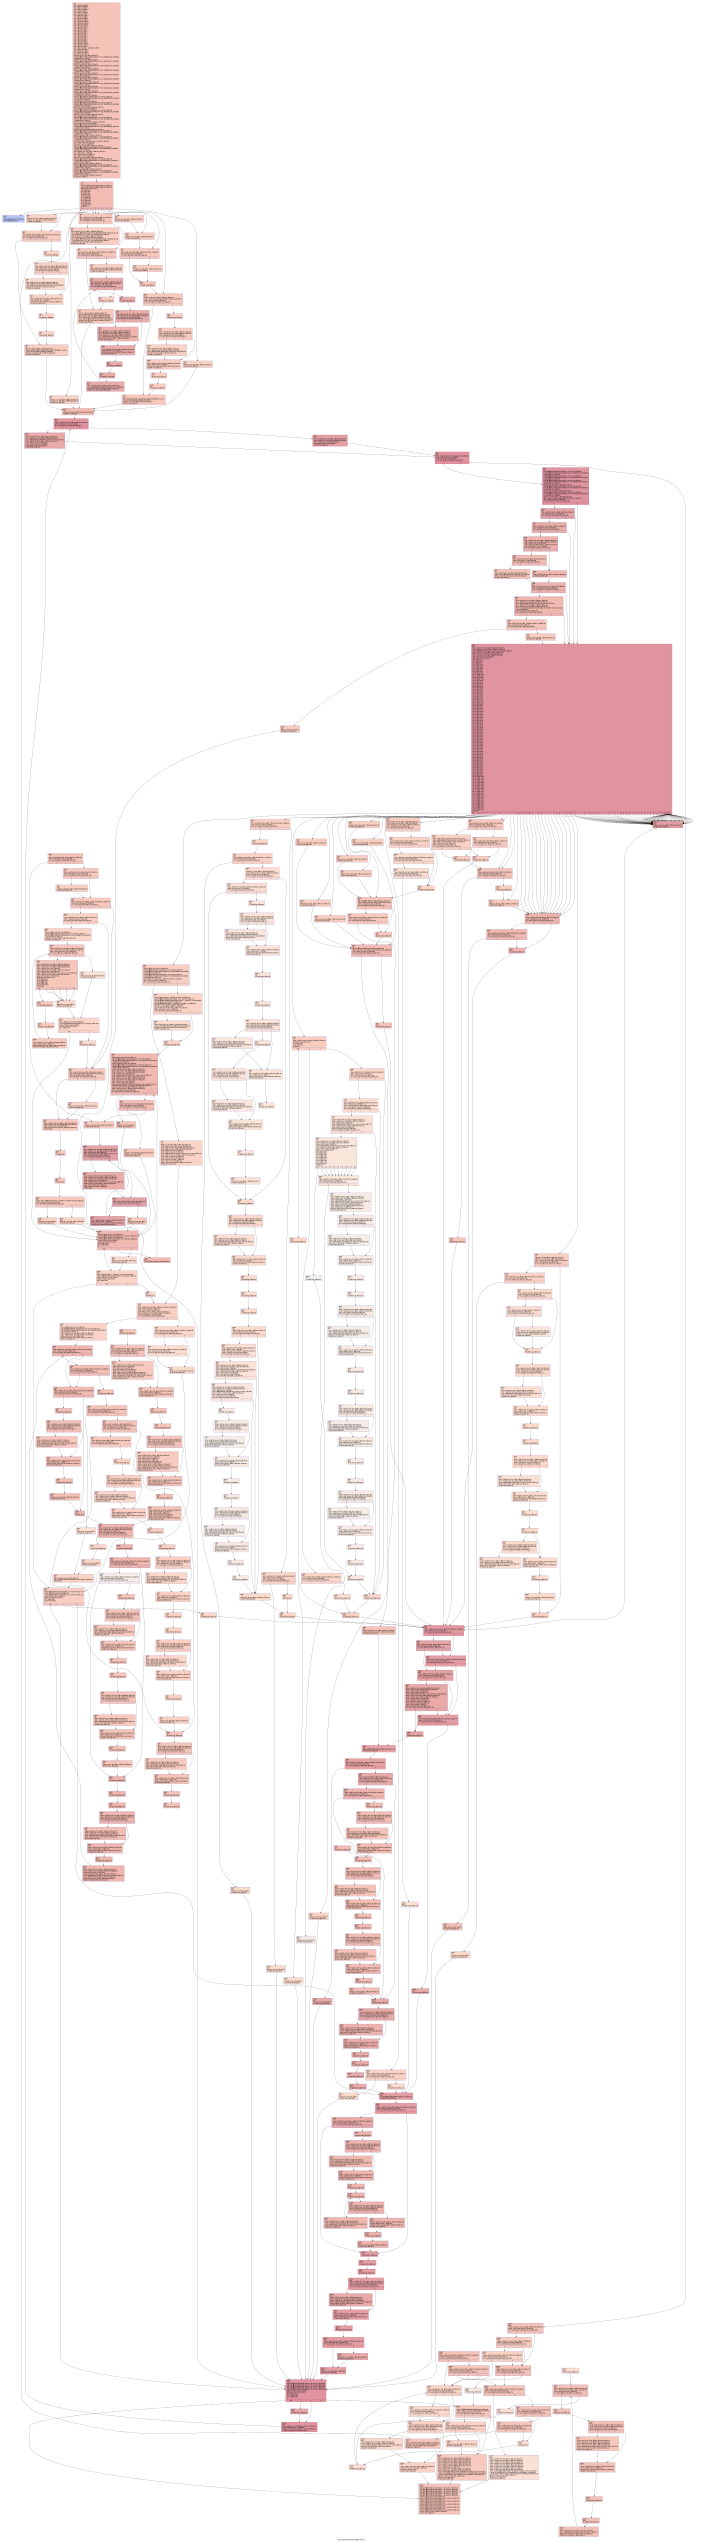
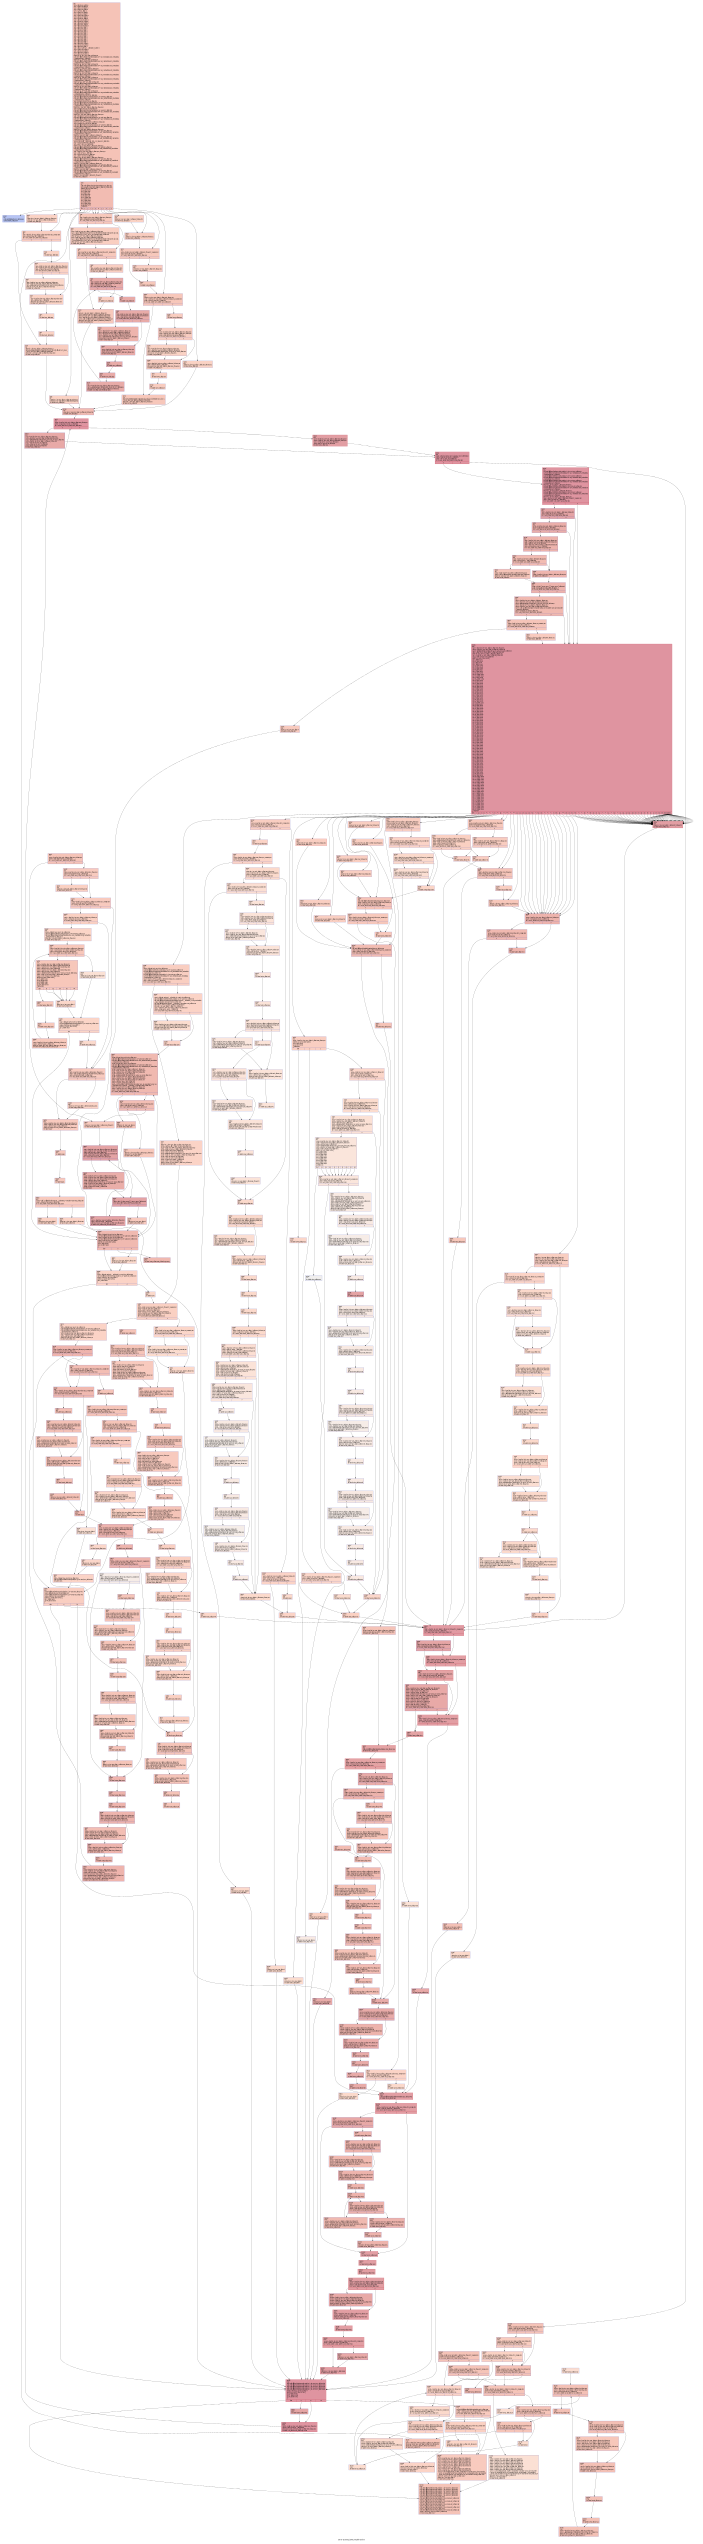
(355, 1294) -> (355, 1294)
(473, 2391) -> (473, 2391)
